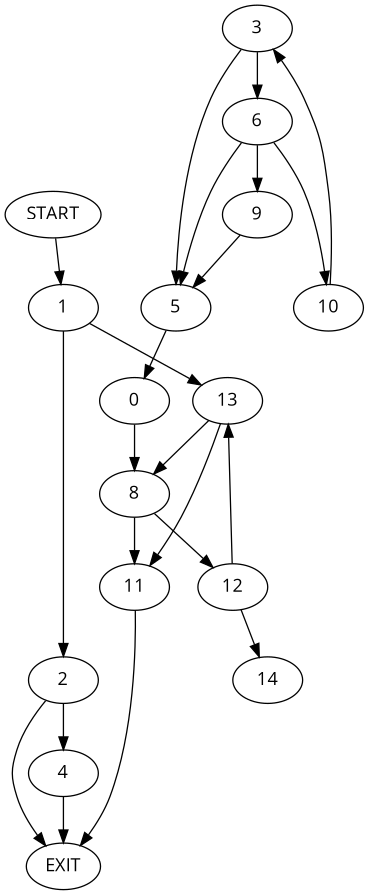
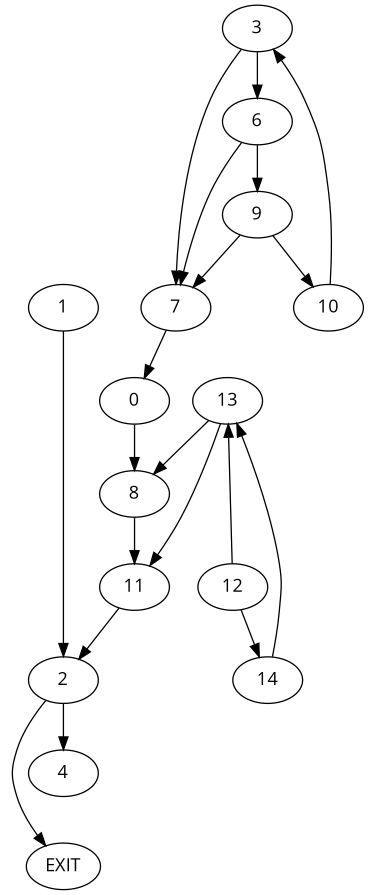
(309, 203) -> (289, 256)
(53, 215) -> none
(176, 308) -> (176, 308)
(140, 351) -> (276, 544)
(180, 537) -> none
(128, 726) -> (103, 628)
(63, 813) -> none
